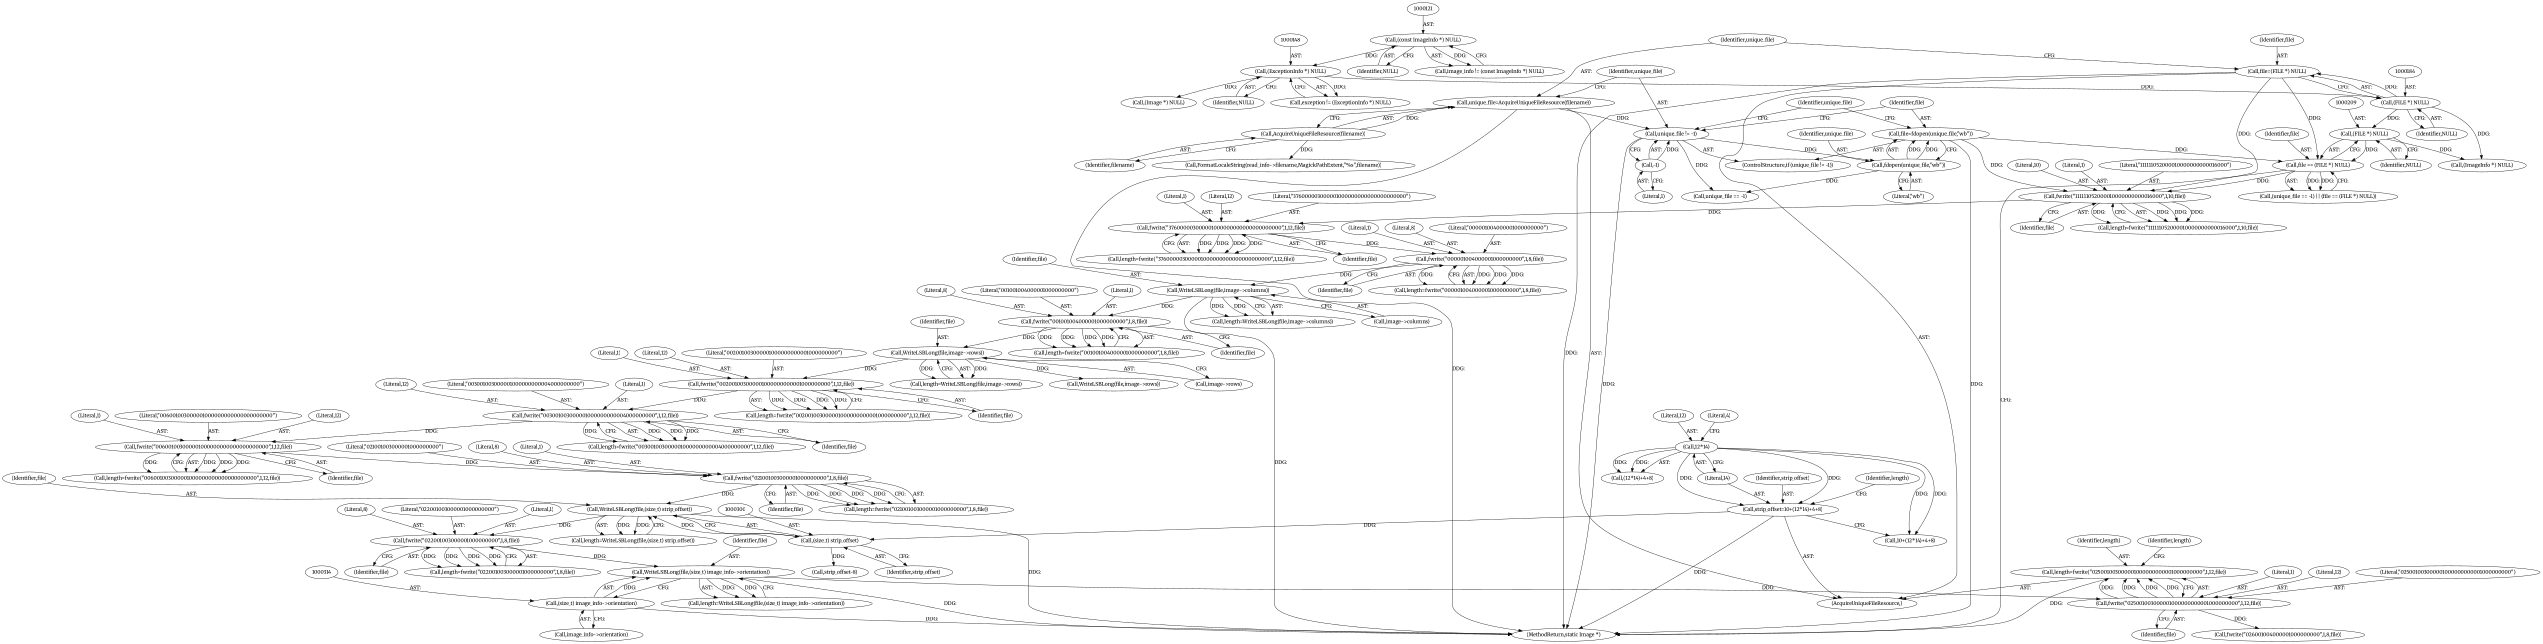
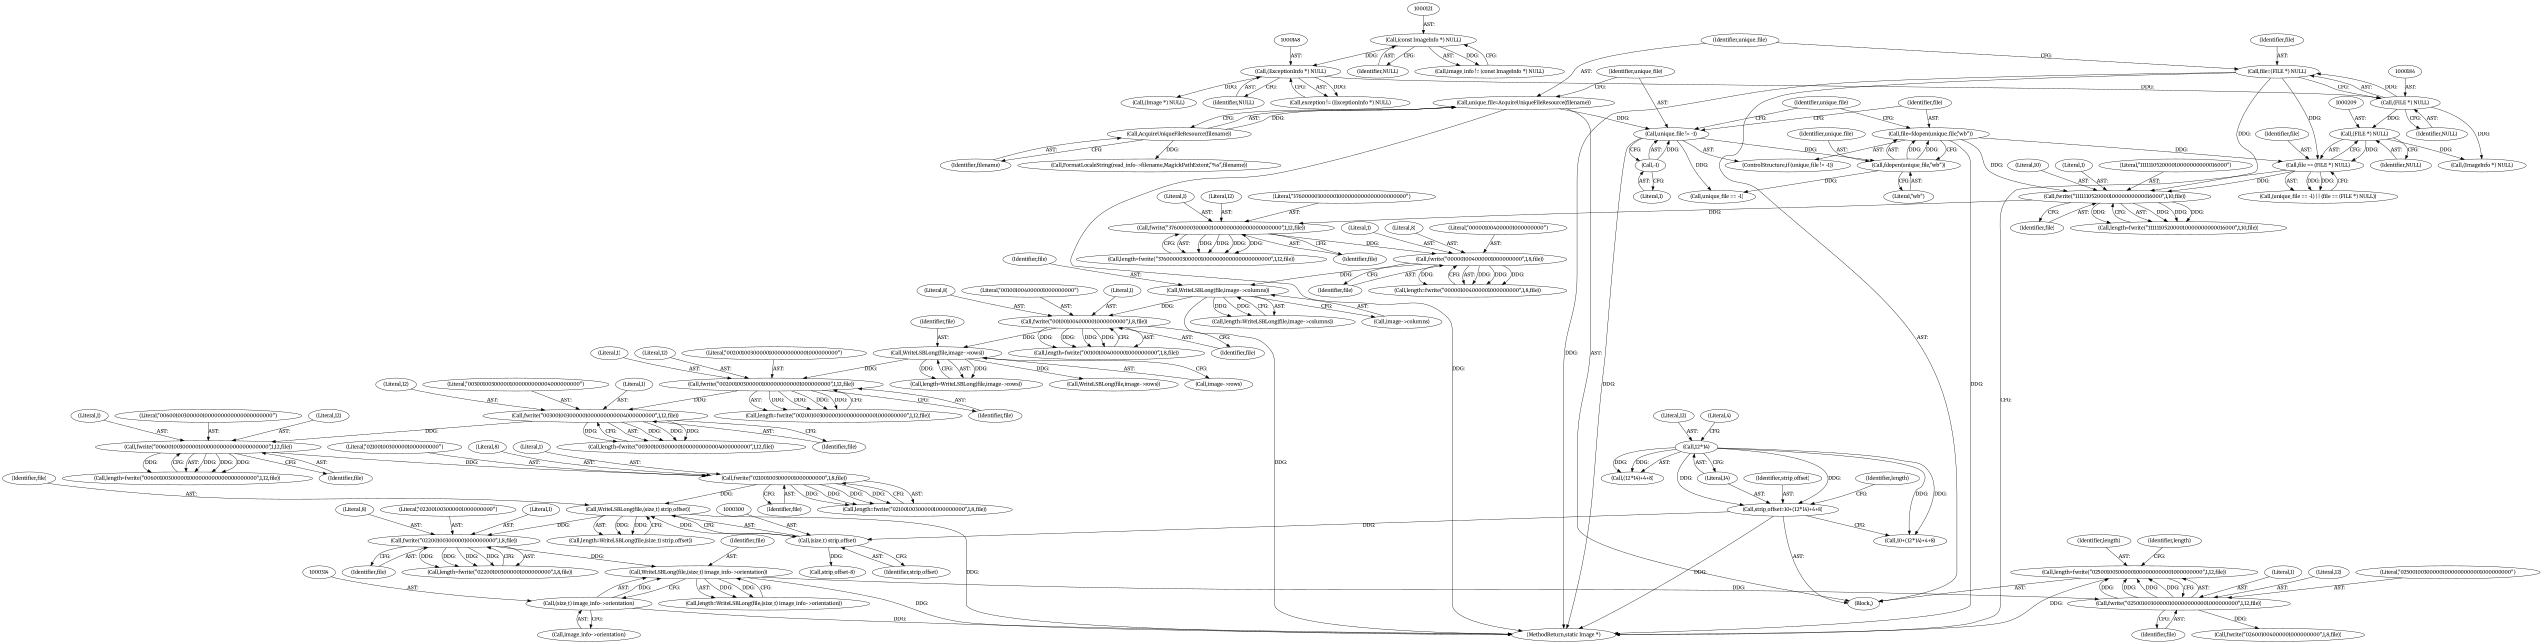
(1867, 604) -> (1864, 604)
